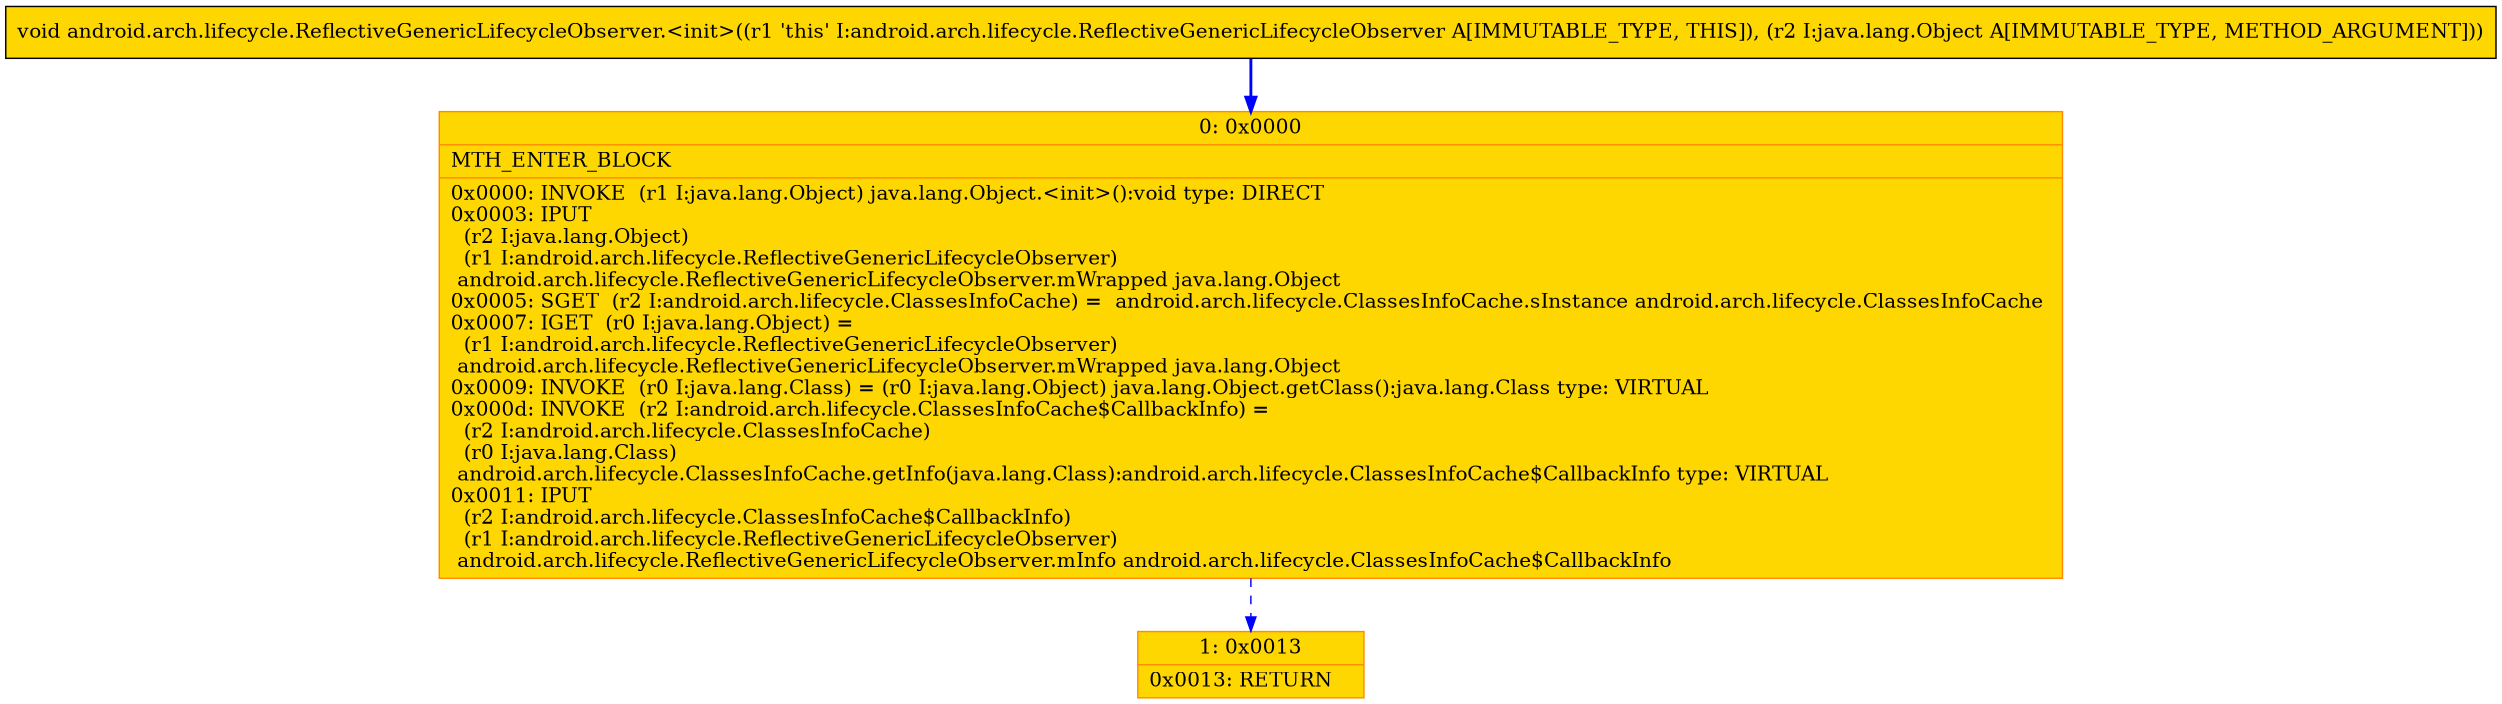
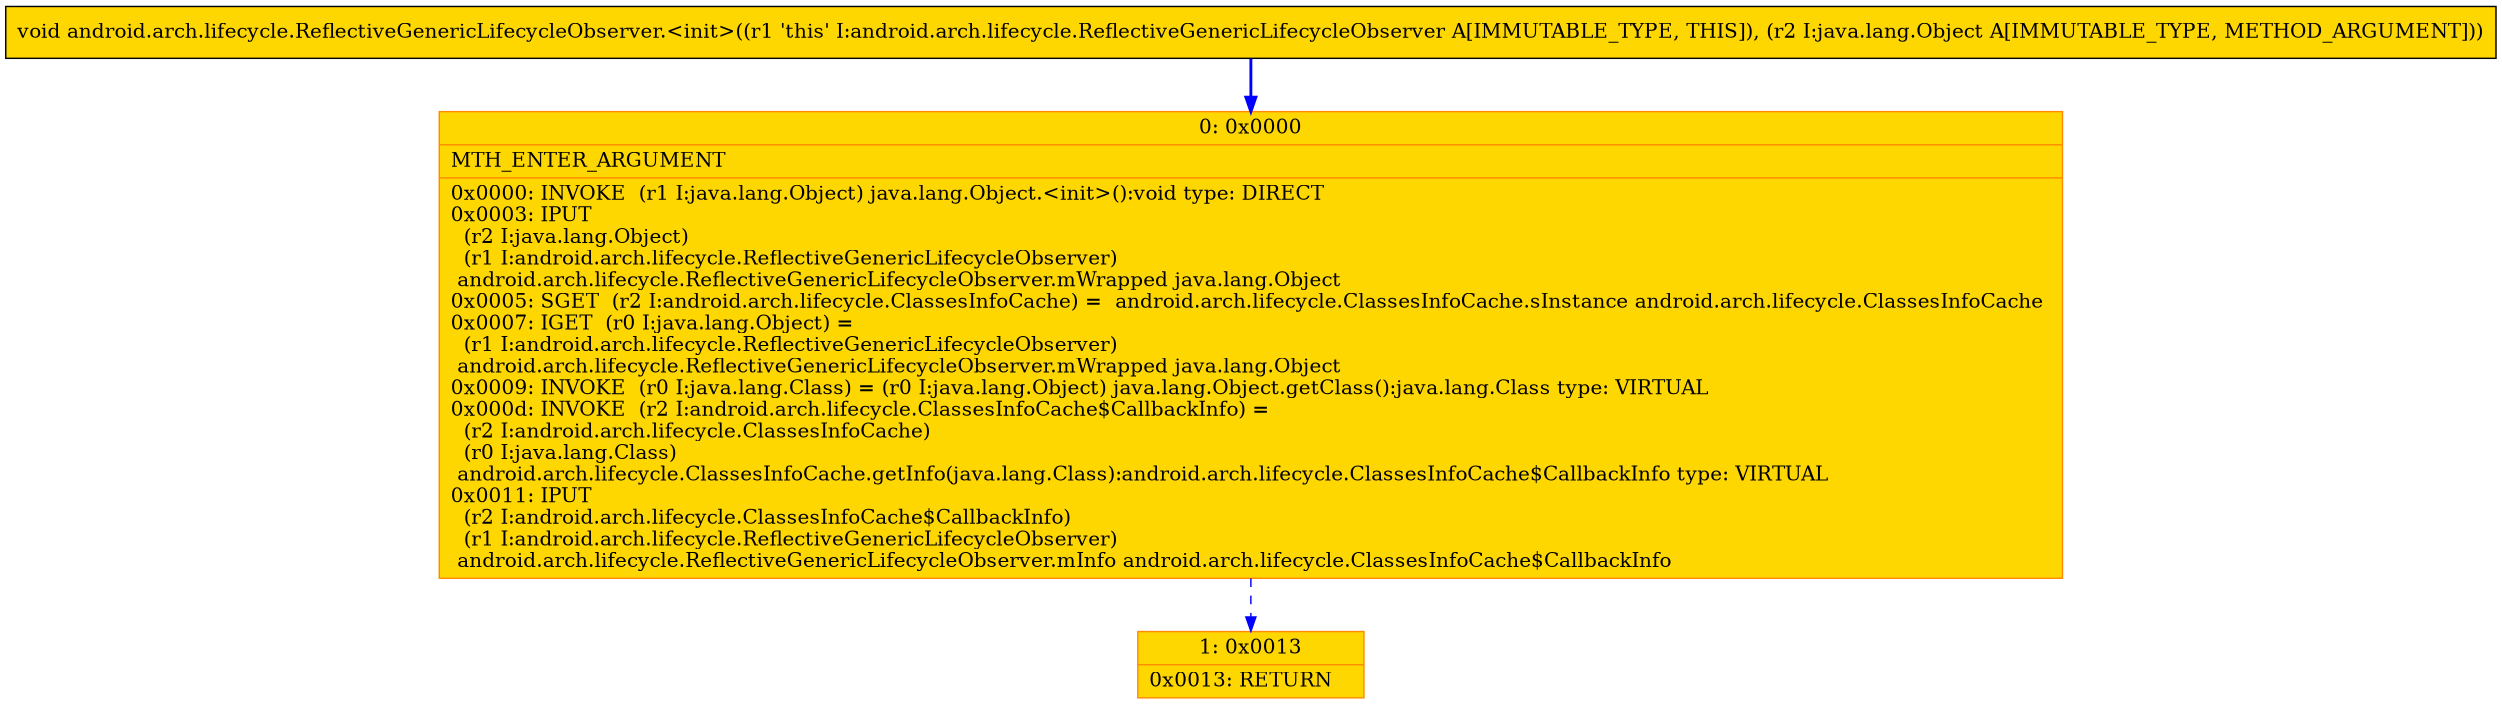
(562, 161) -> (588, 161)
